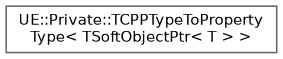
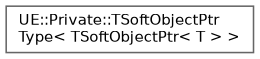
(141, 29) -> (130, 29)
